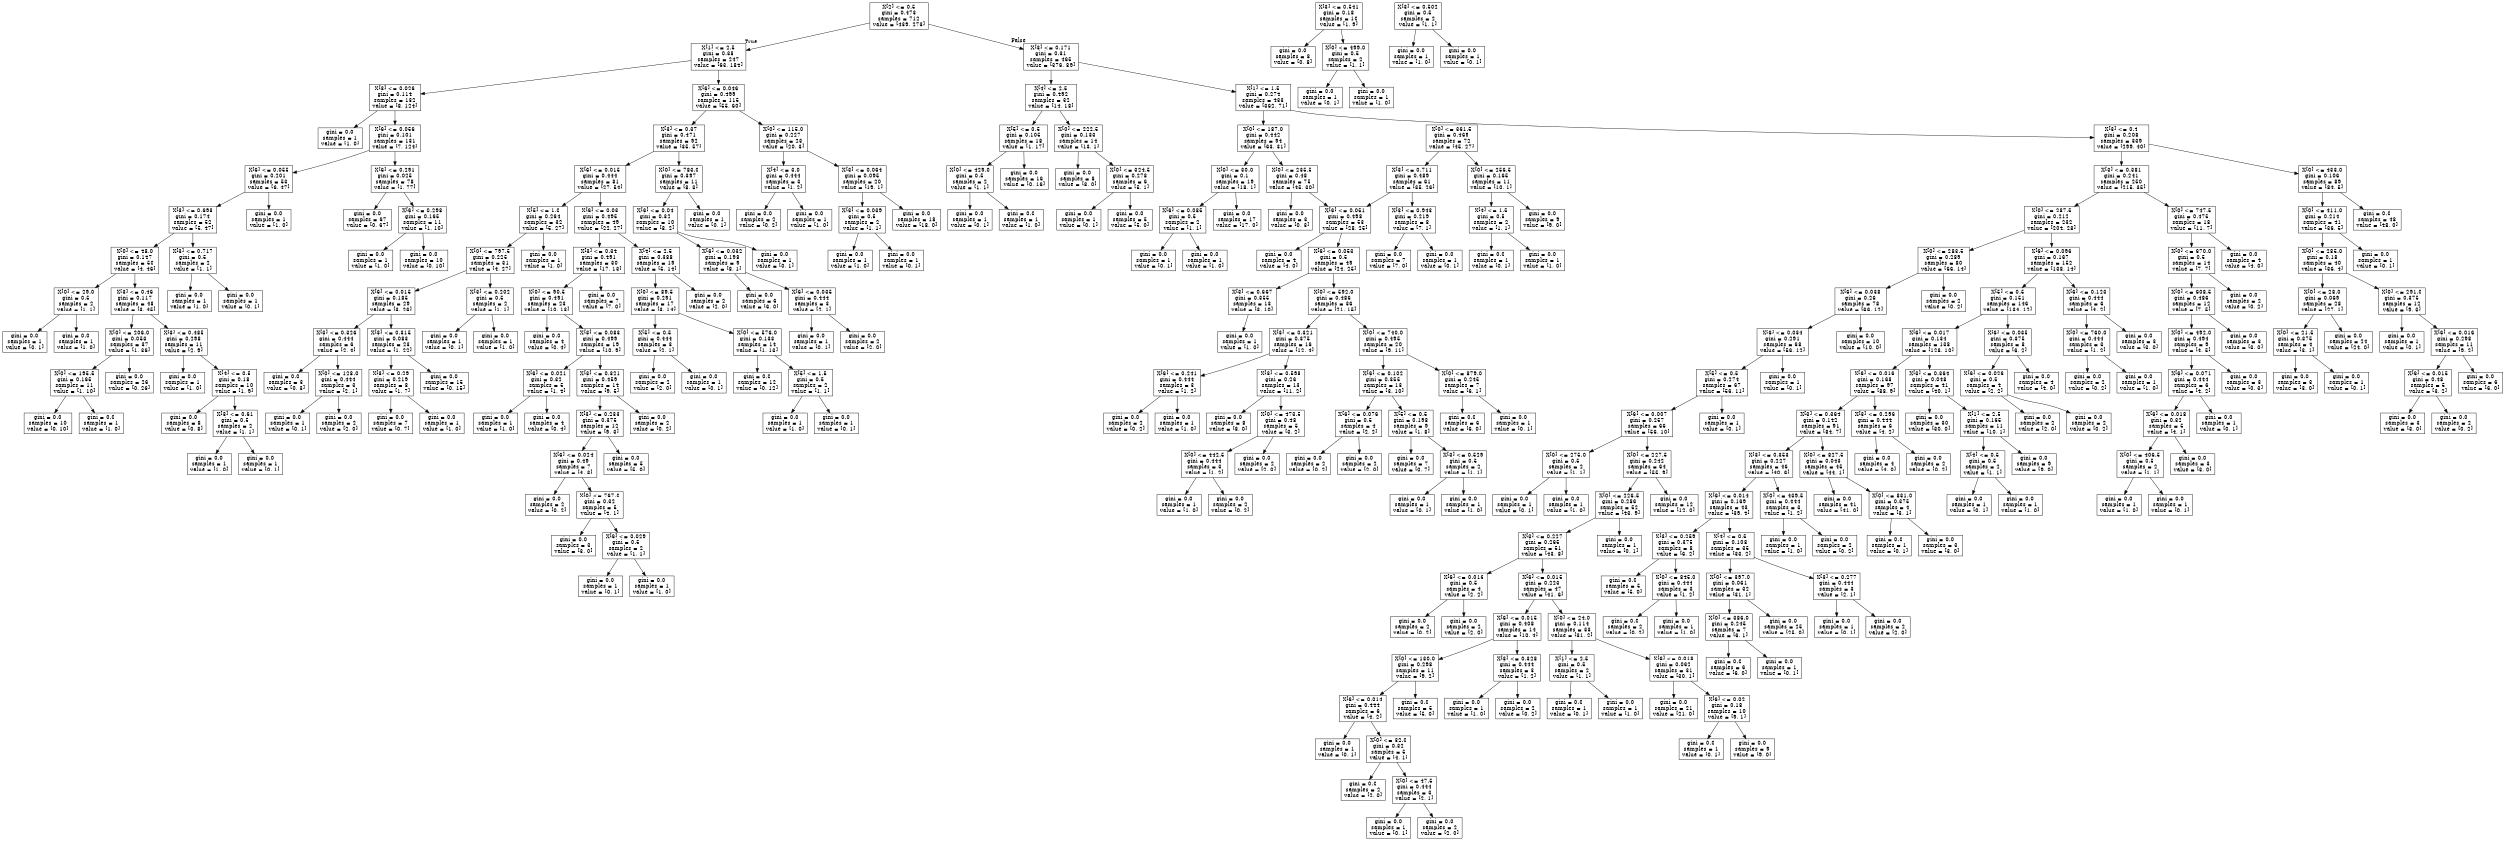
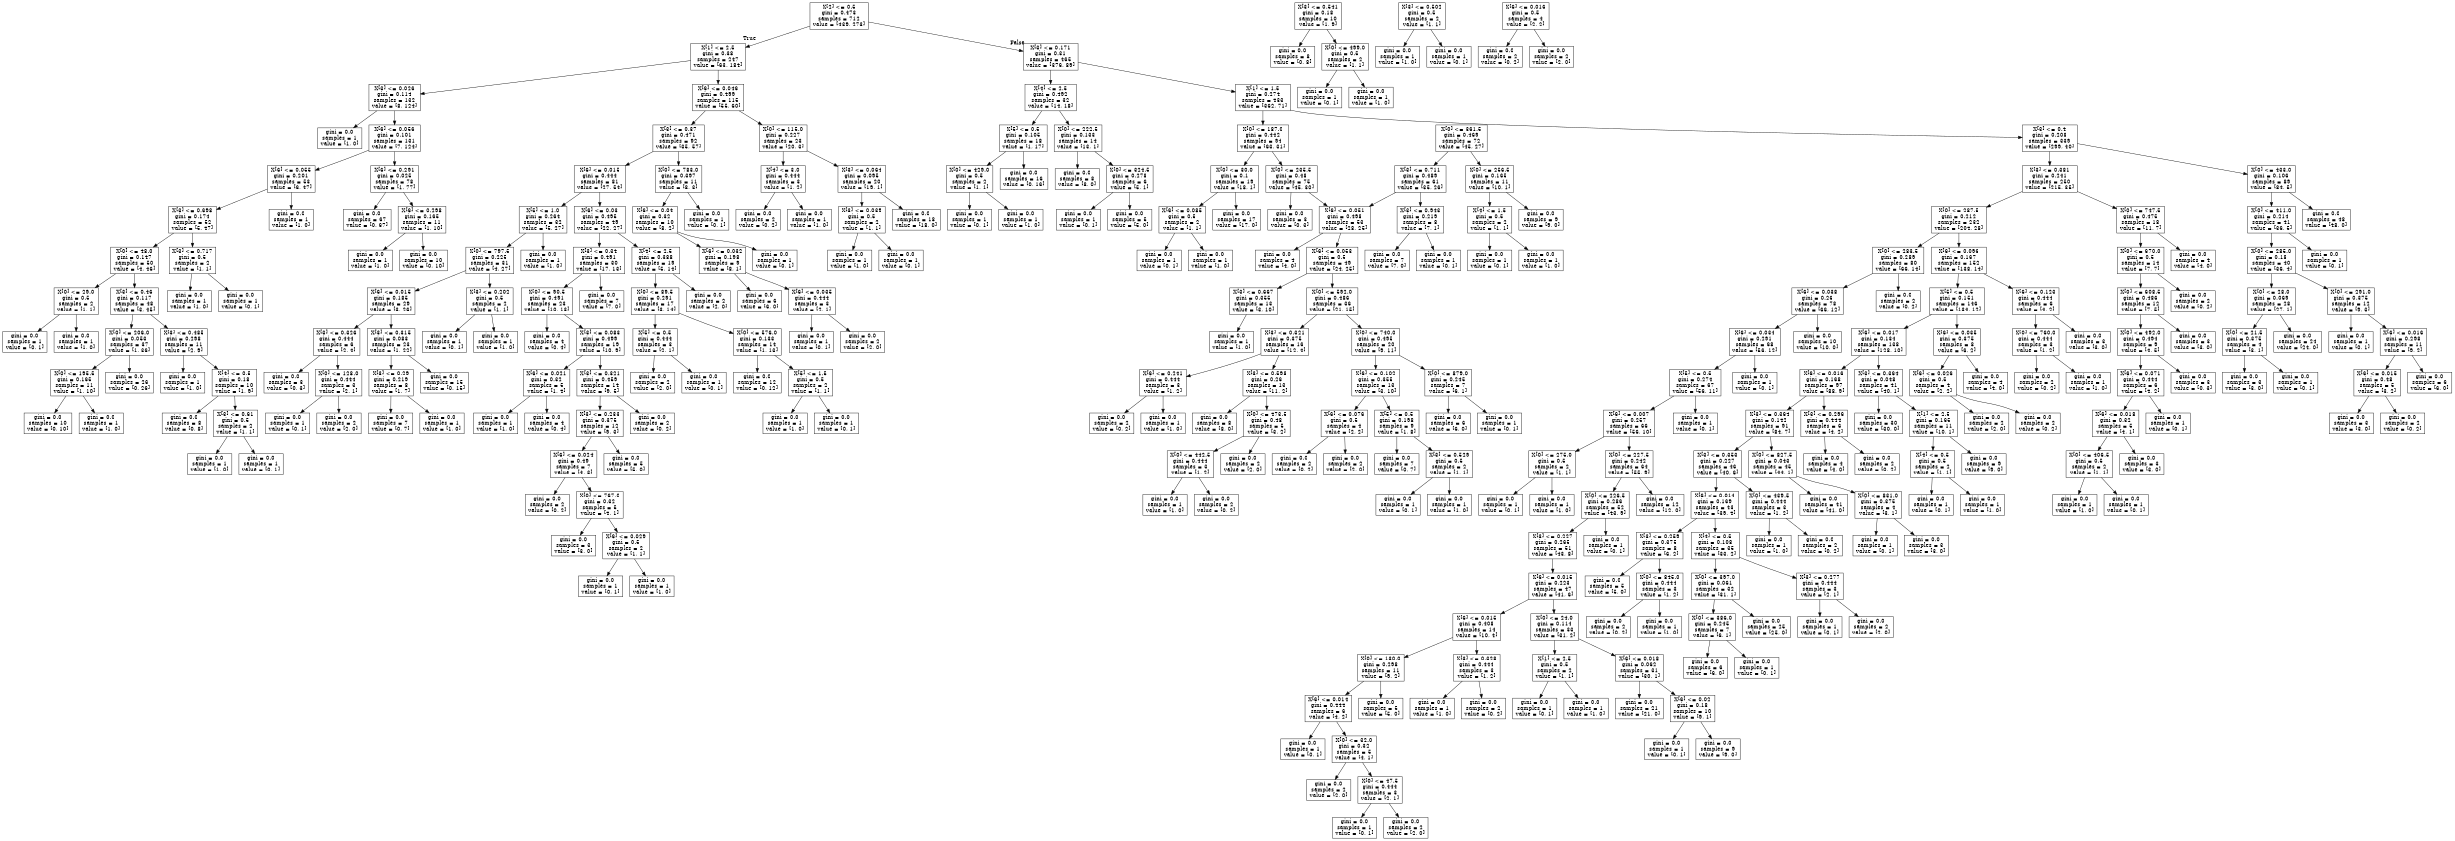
(1505, 565) -> none
